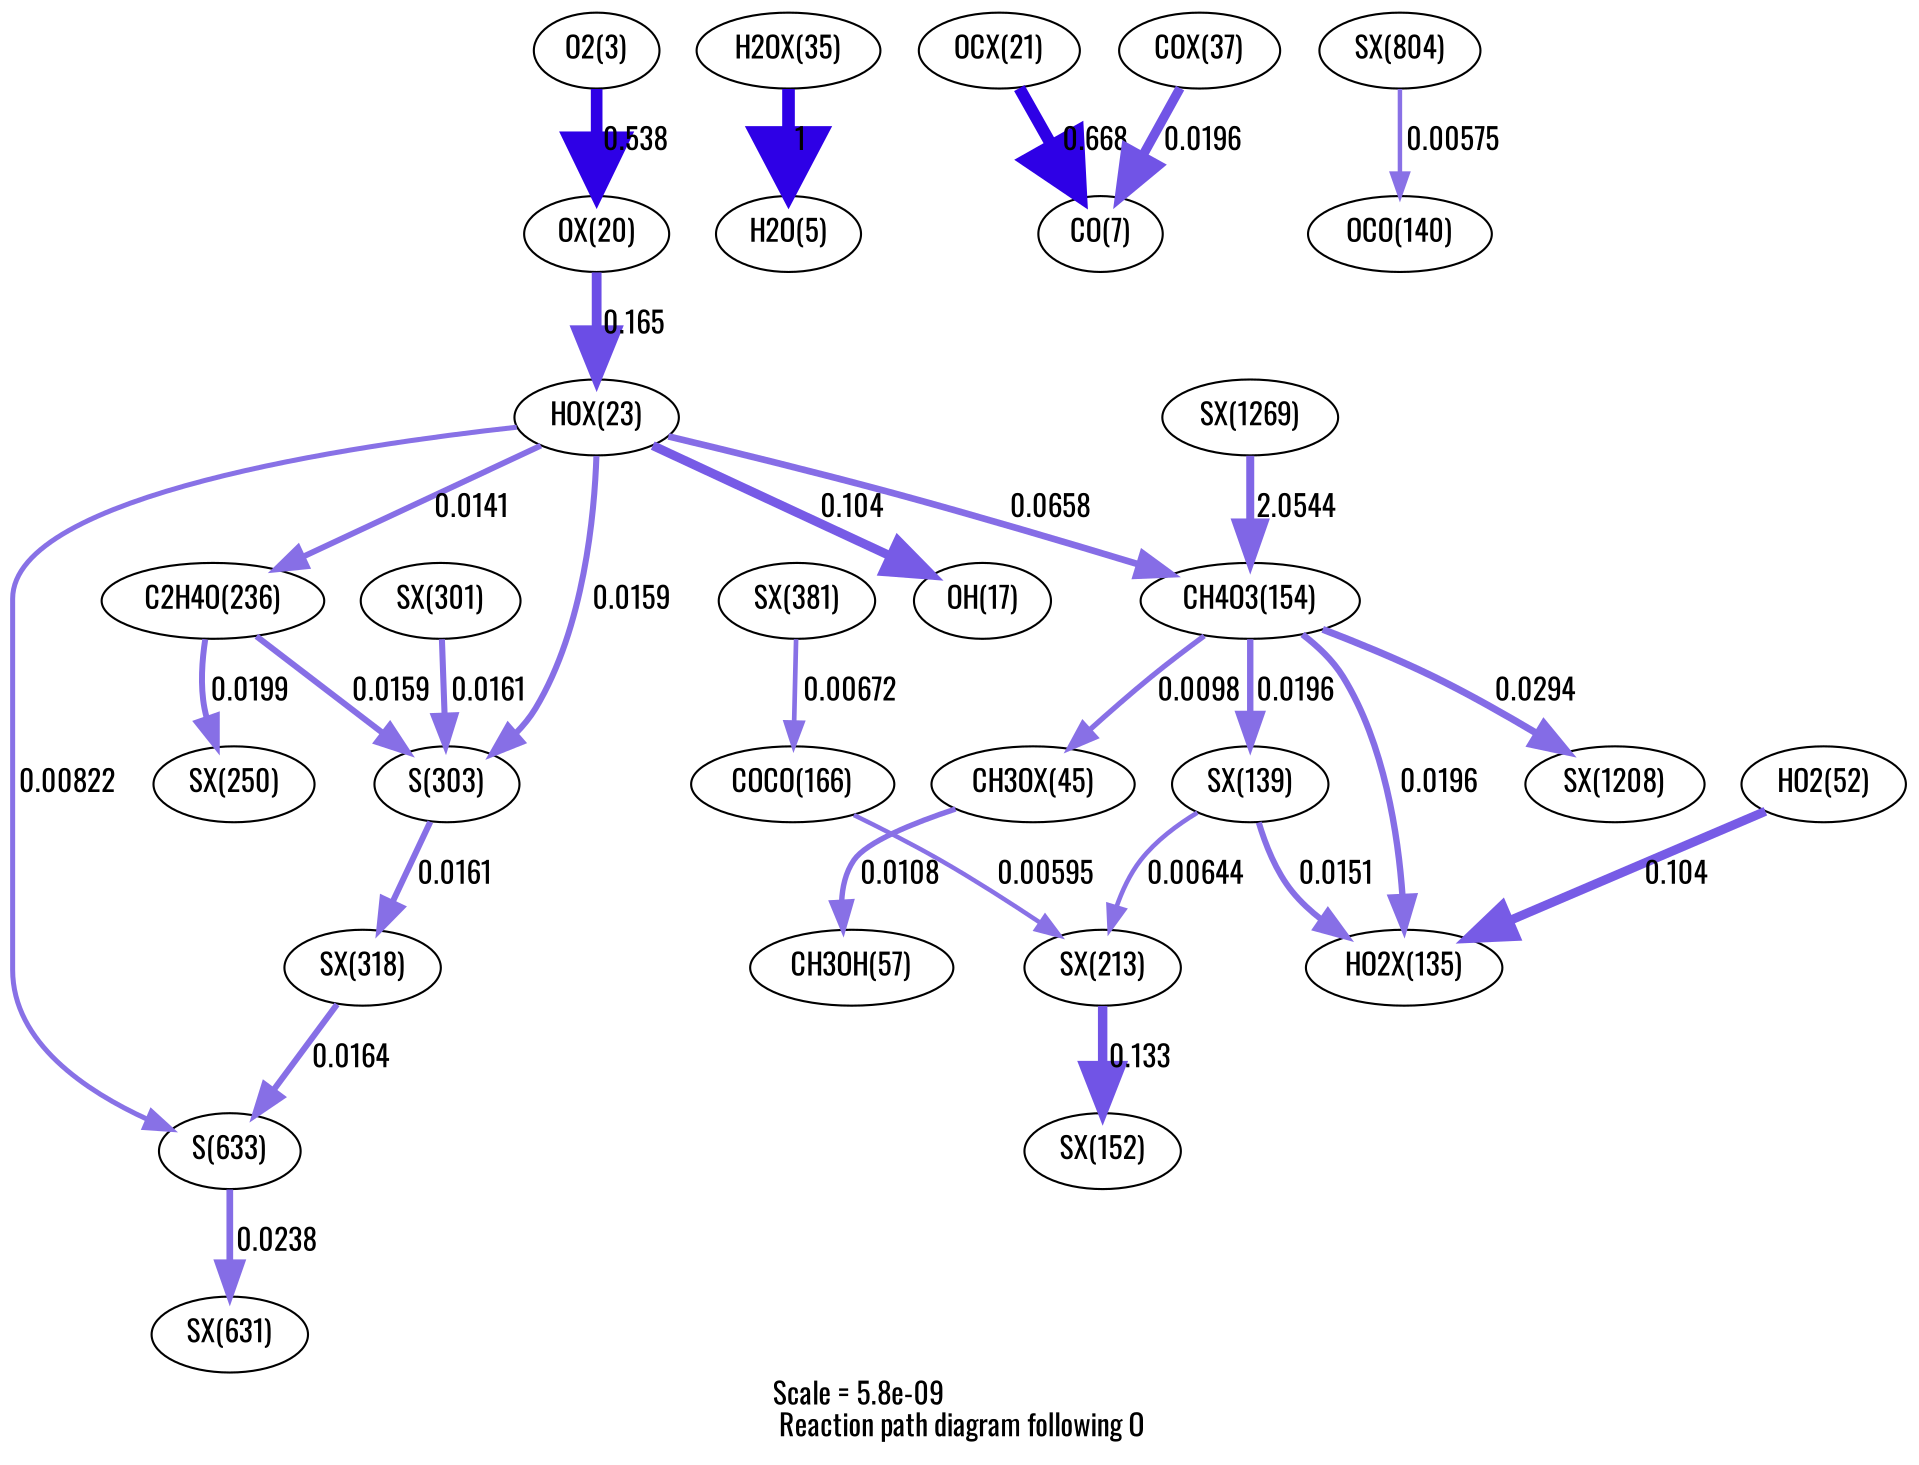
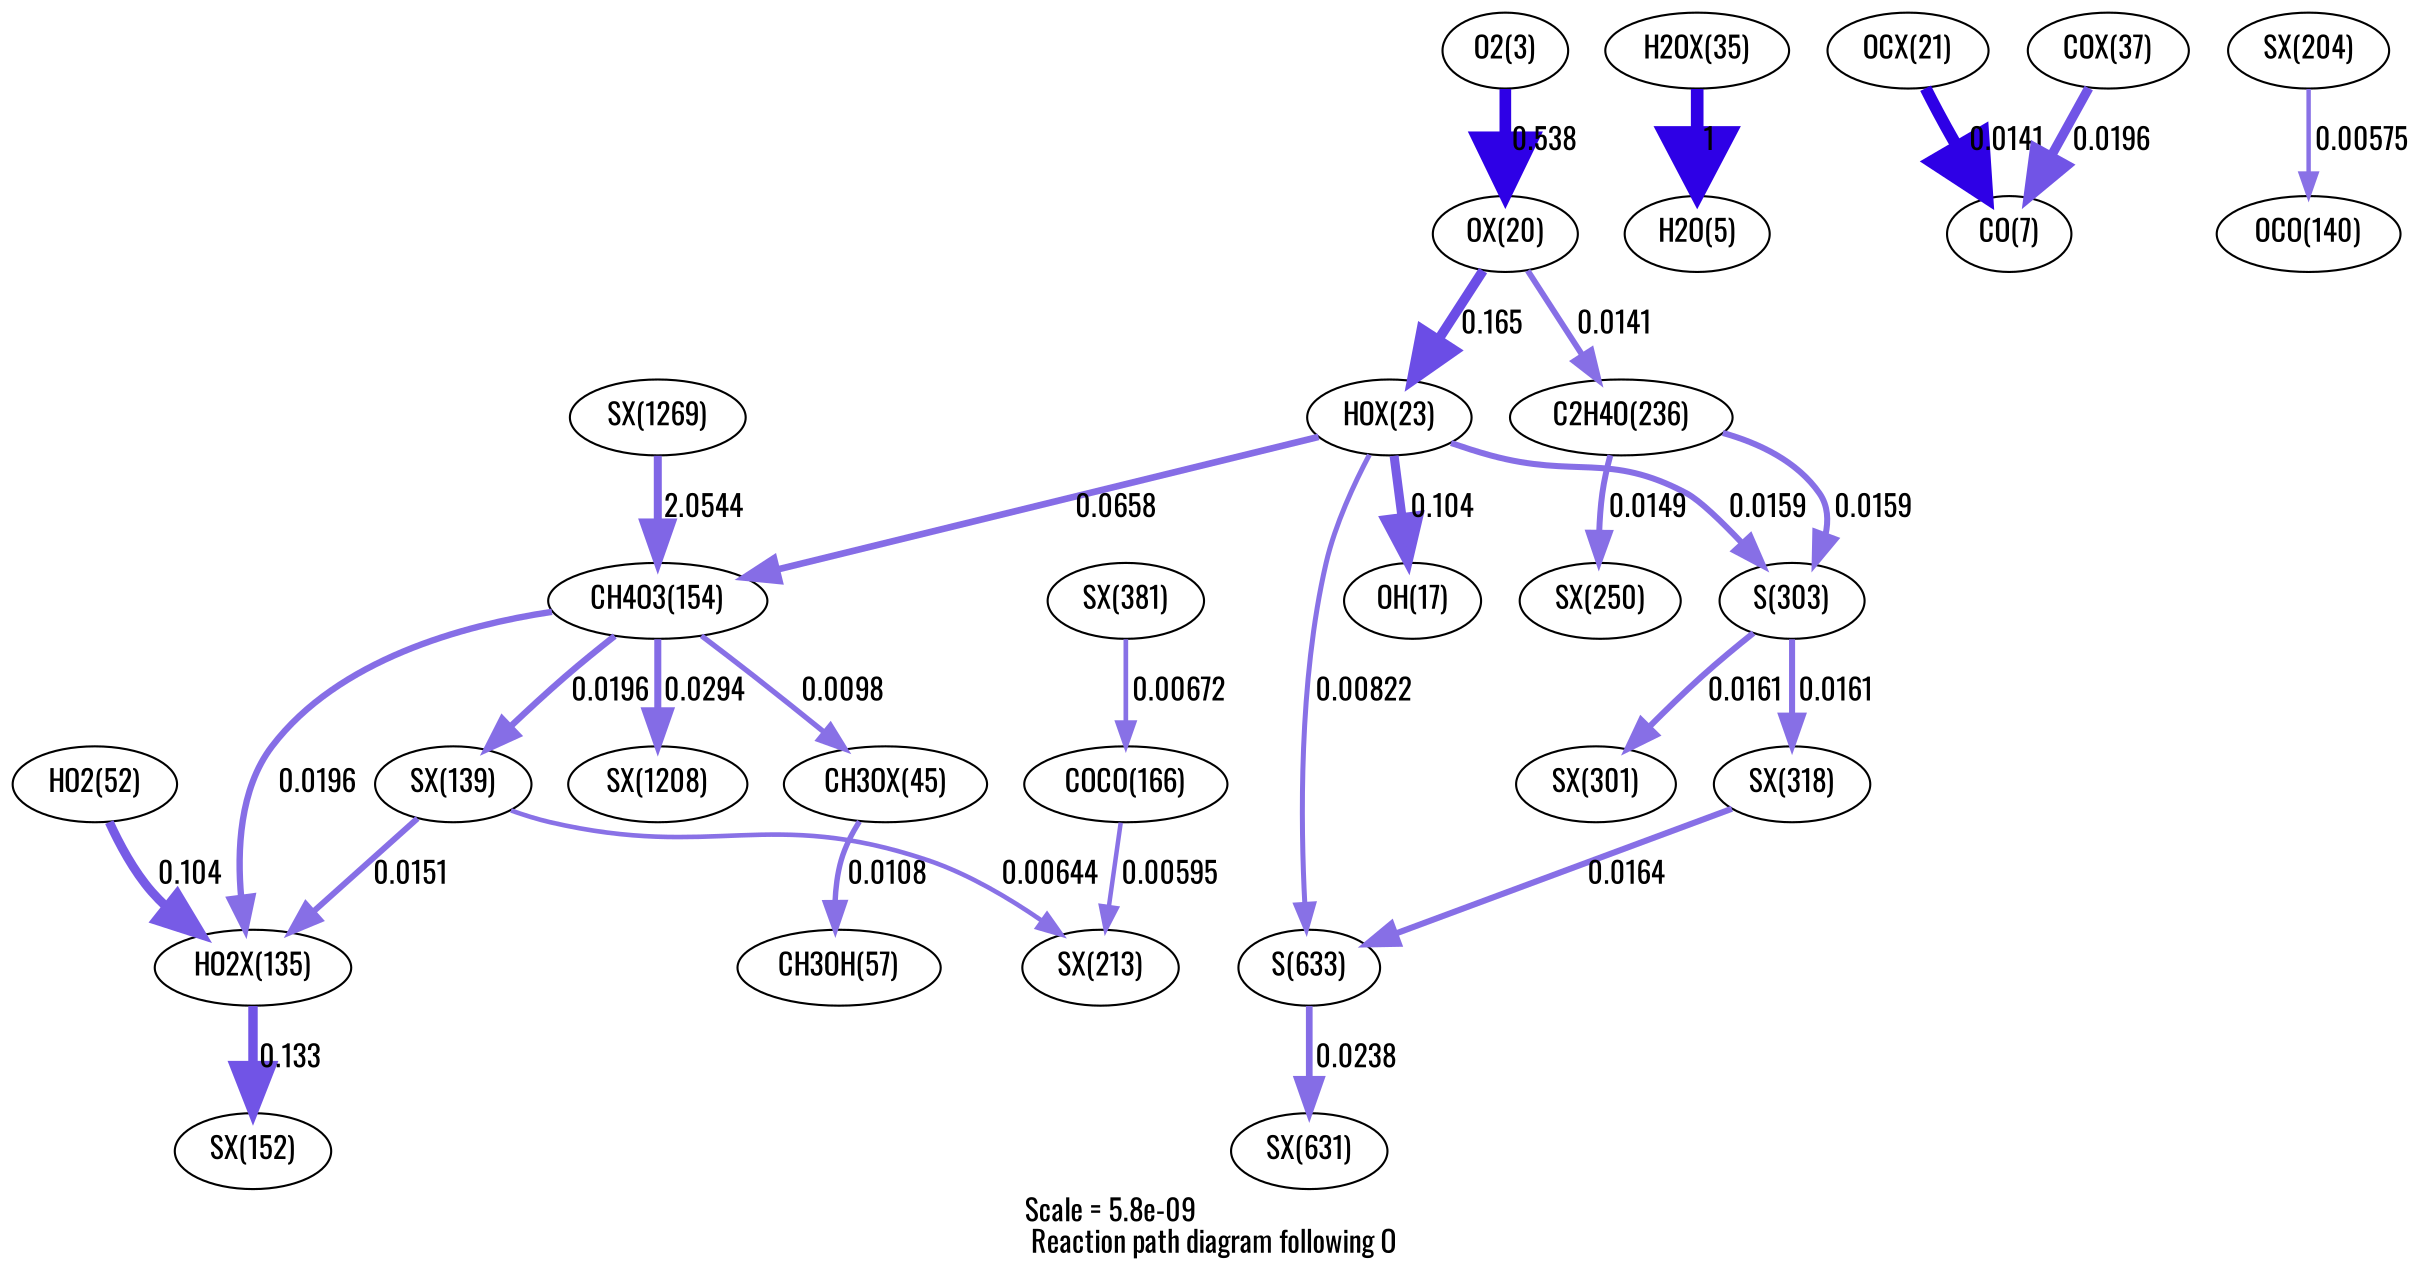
(1400, 51) -> (2309, 51)
(1092, 142) -> (2004, 142)
(422, 501) -> (1555, 313)
(443, 677) -> (1700, 678)
(247, 693) -> (1644, 509)
(1103, 1035) -> (253, 1035)
